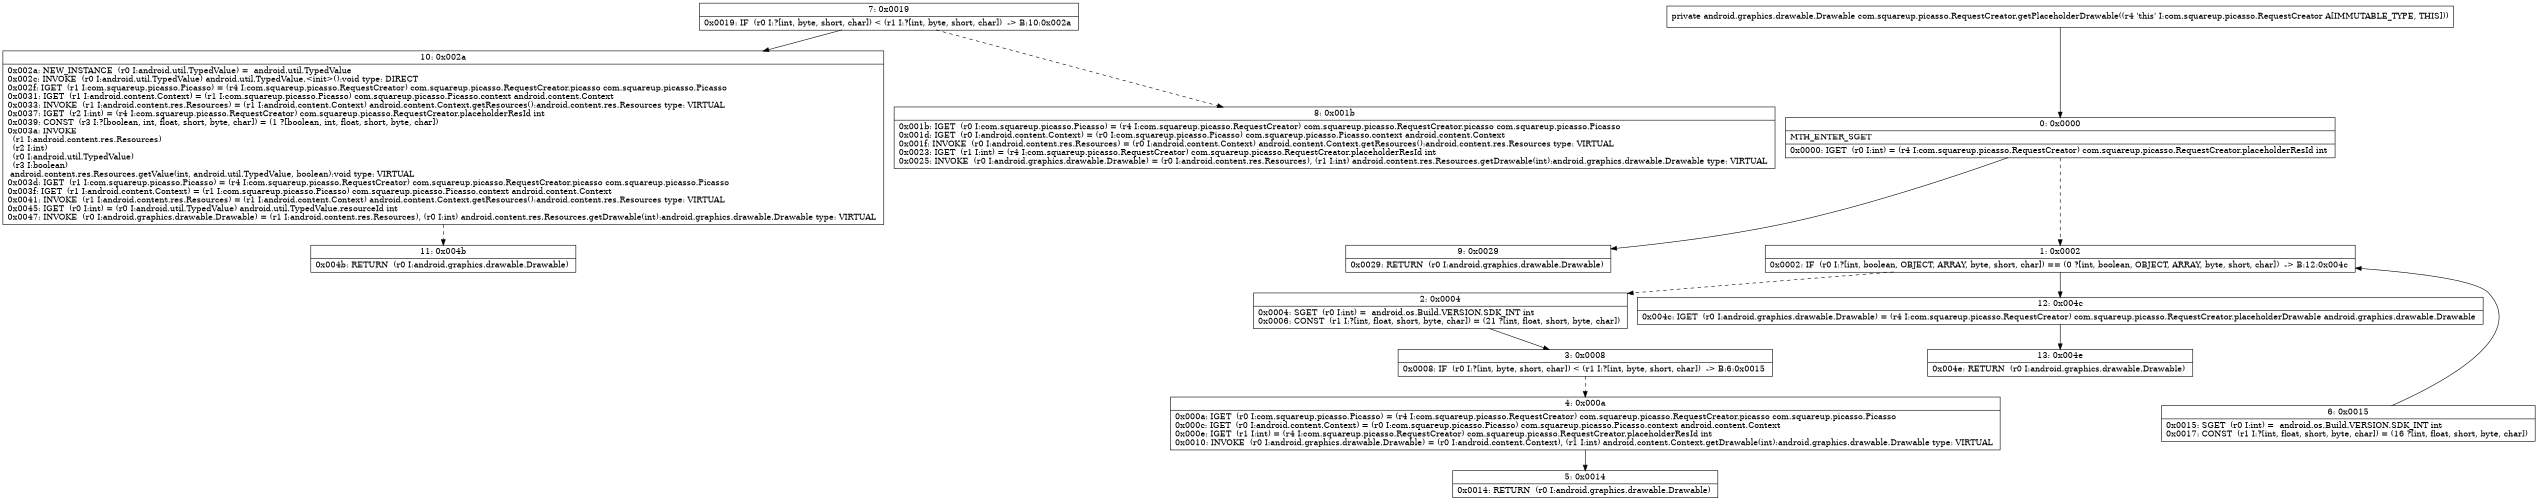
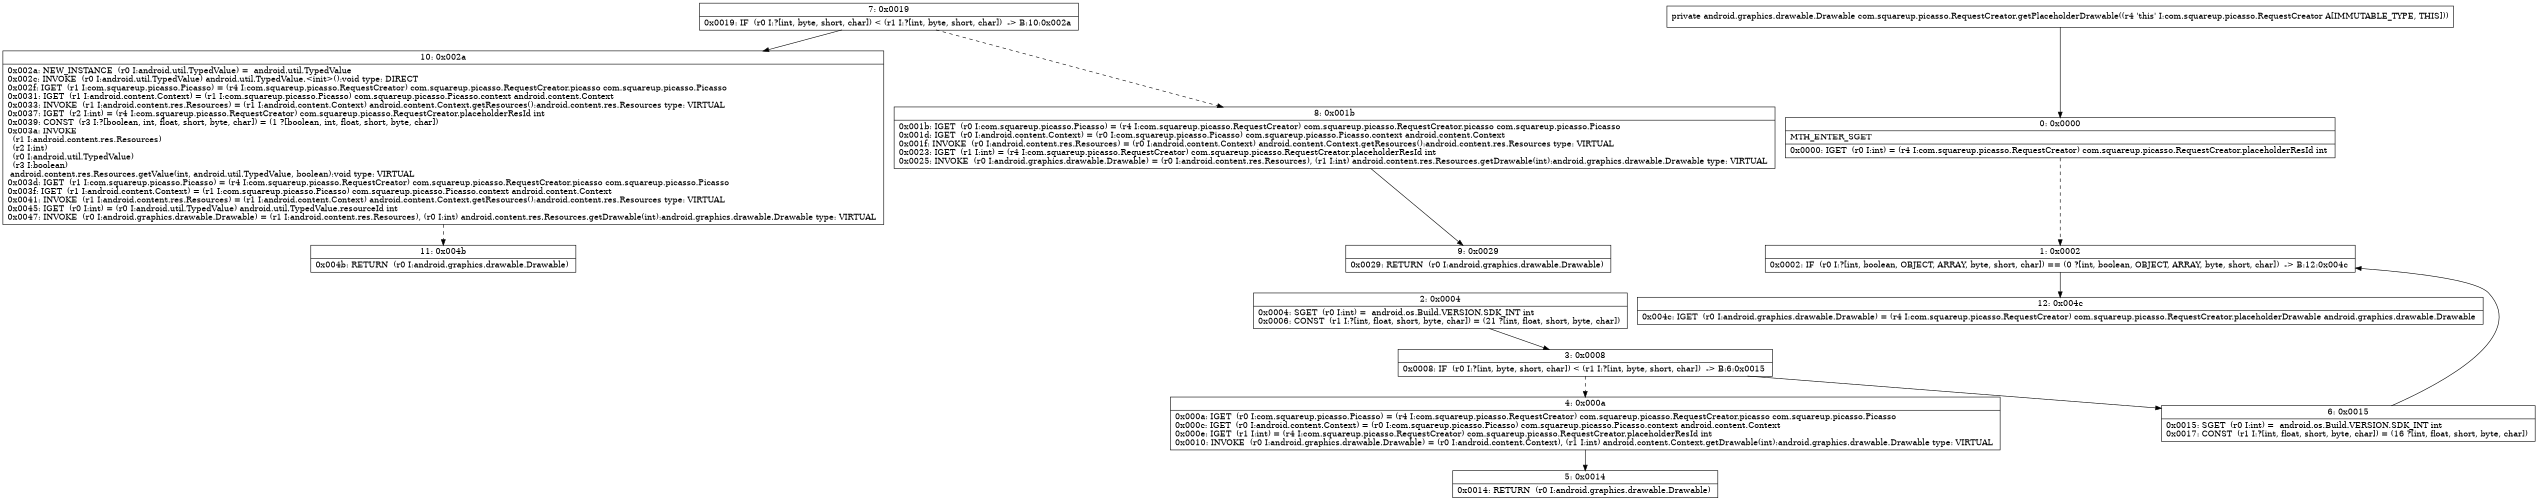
(1815, 217) -> (1414, 205)
(1763, 282) -> none
(2060, 363) -> none
none -> (1952, 392)
